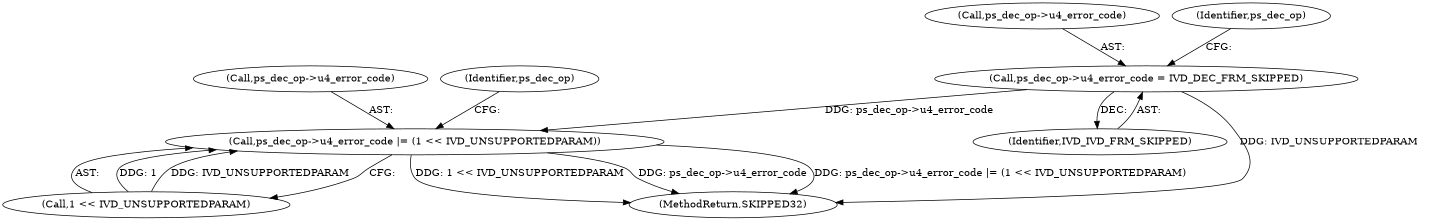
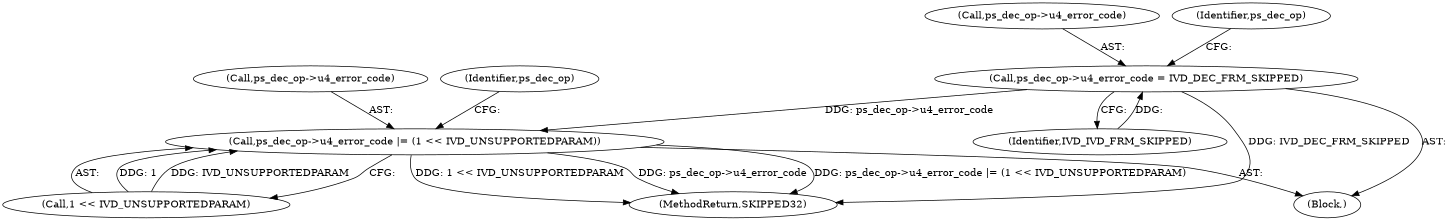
(1116, 110) -> (1116, 110)
(1151, 110) -> (1151, 110)
(1329, 142) -> (1329, 142)
none -> (1327, 205)
